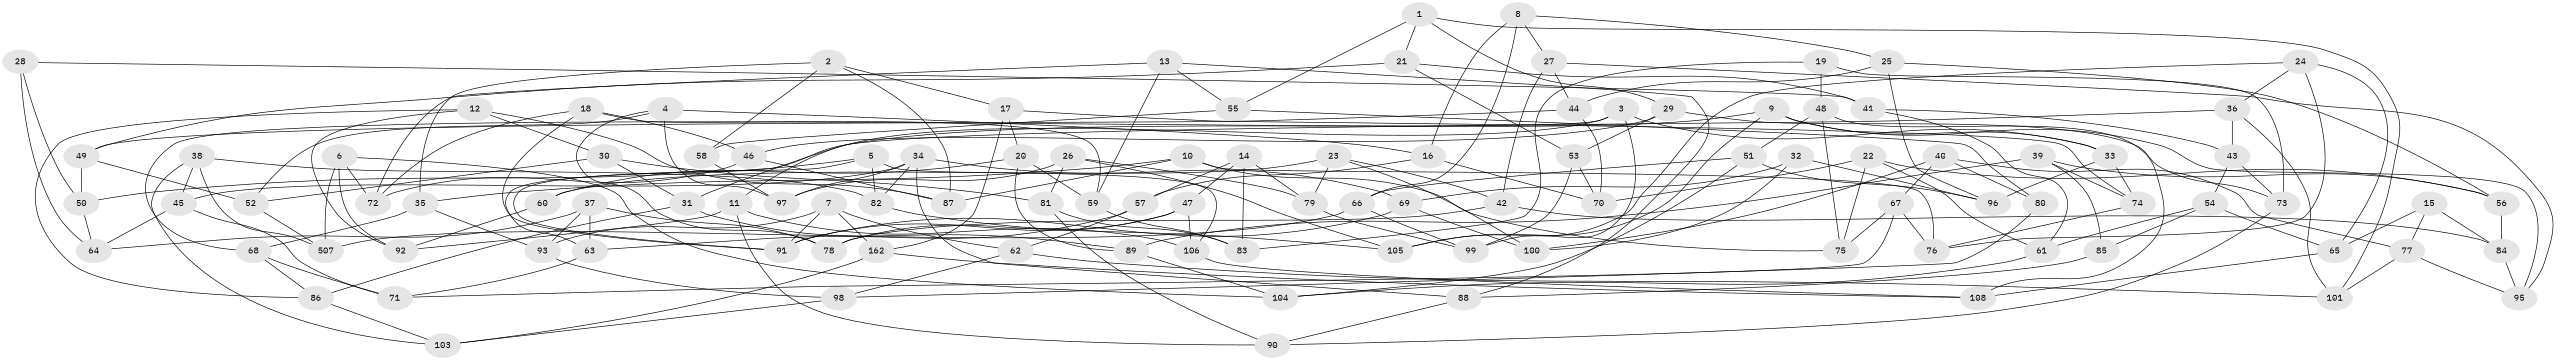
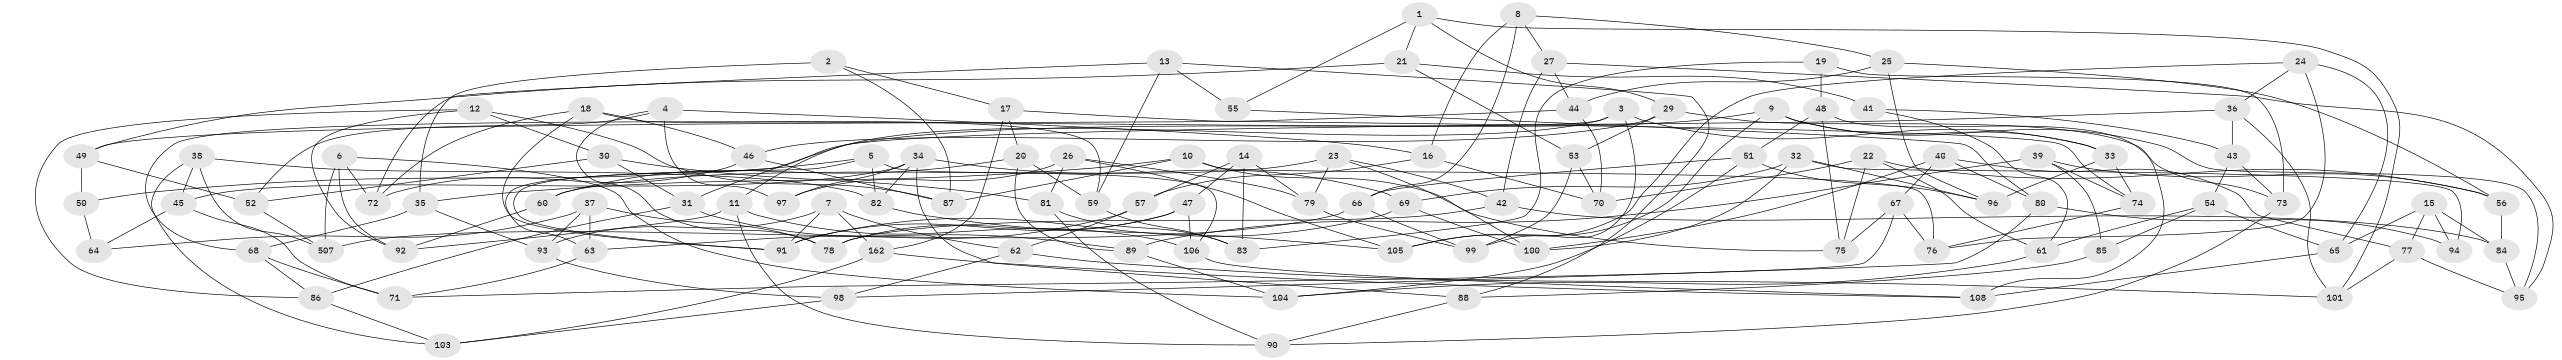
(20, 62) -> none
(702, 156) -> none
none -> (2454, 251)
